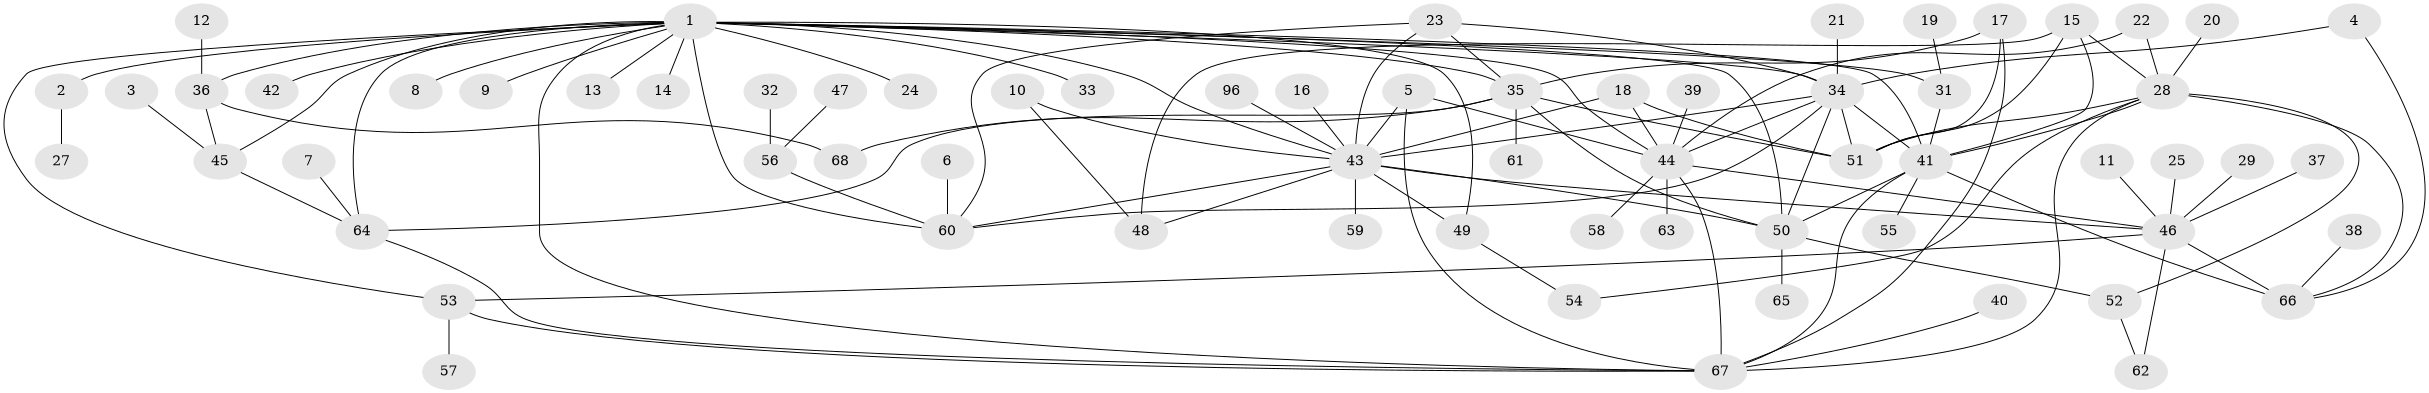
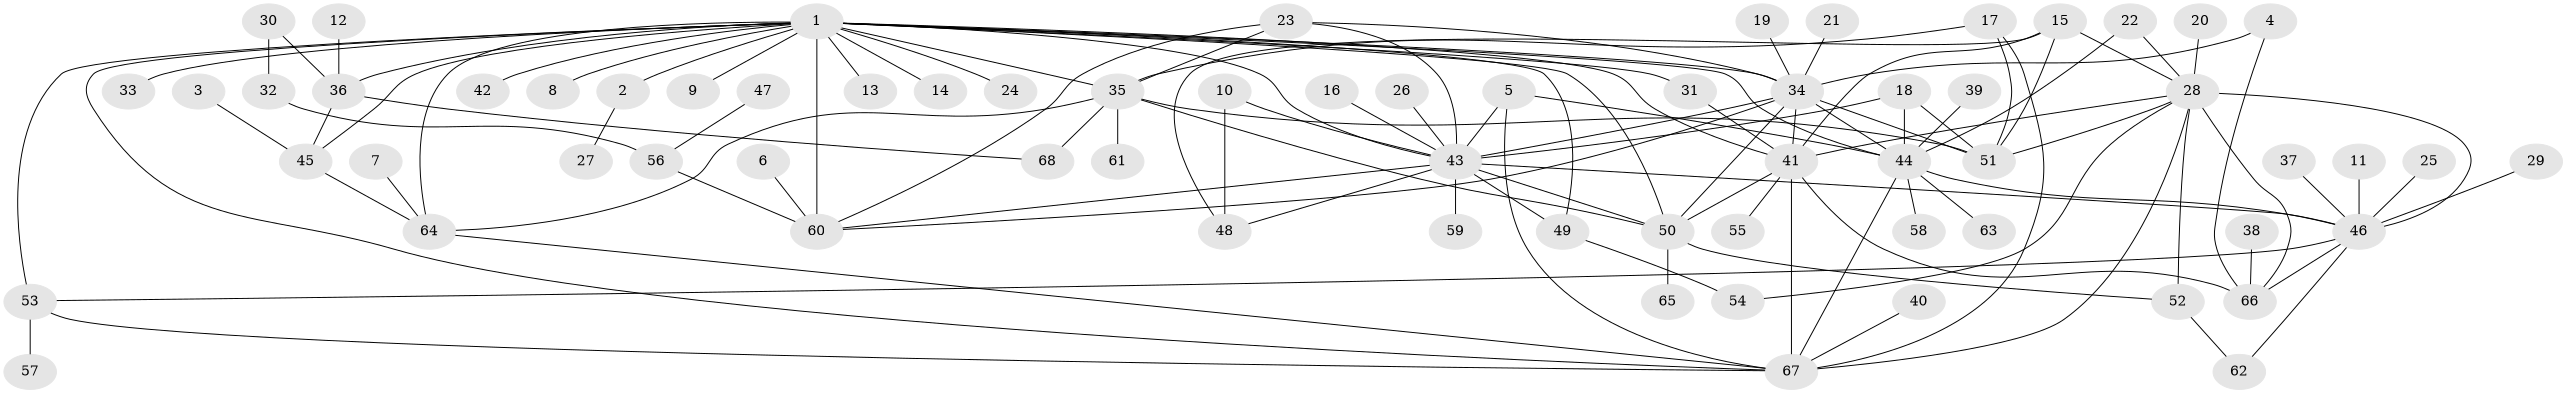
none -> (269, 21)
(1938, 59) -> (1780, 56)
(1232, 92) -> (1402, 92)
none -> (2411, 118)
